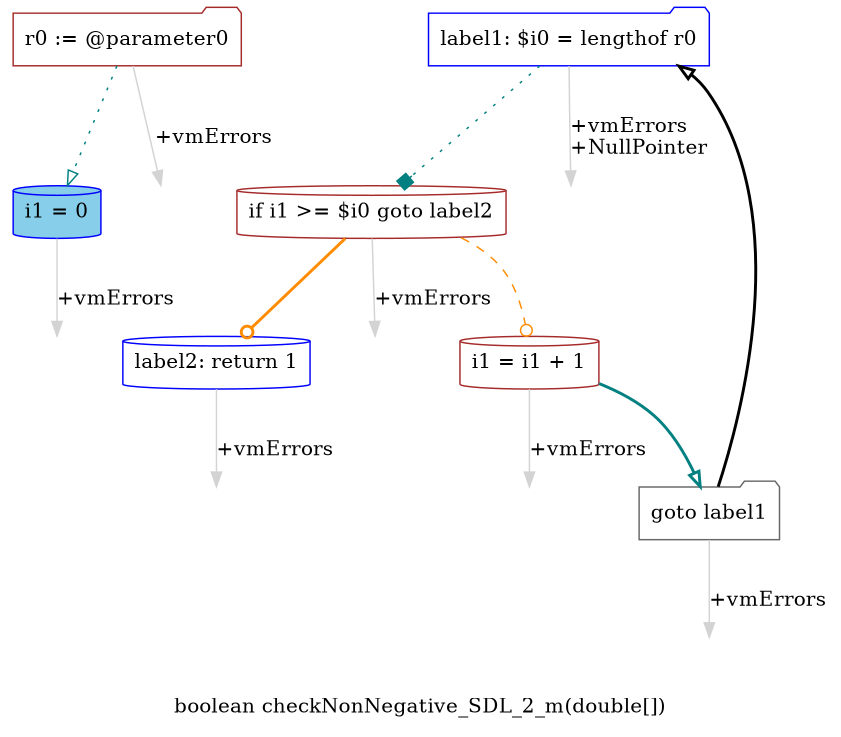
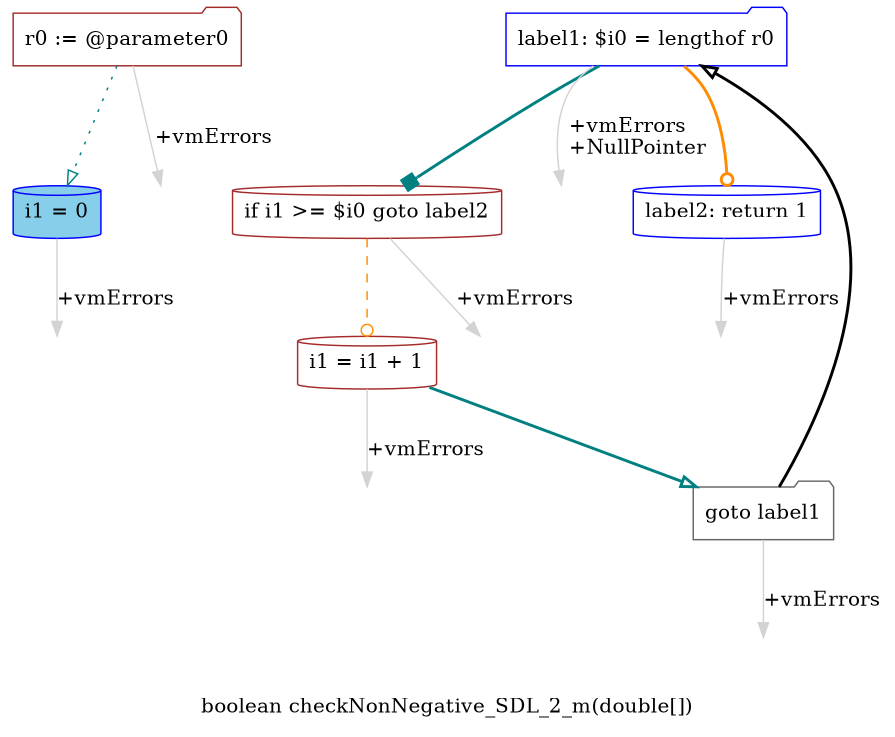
(476, 121) -> (507, 120)
(298, 283) -> (716, 115)
